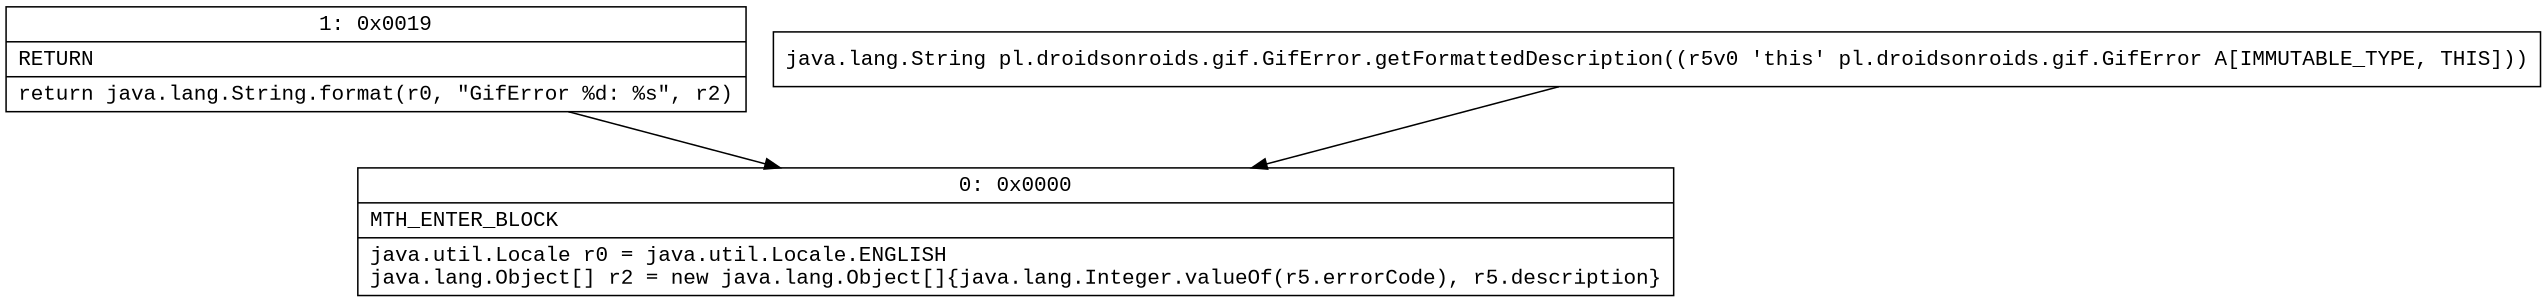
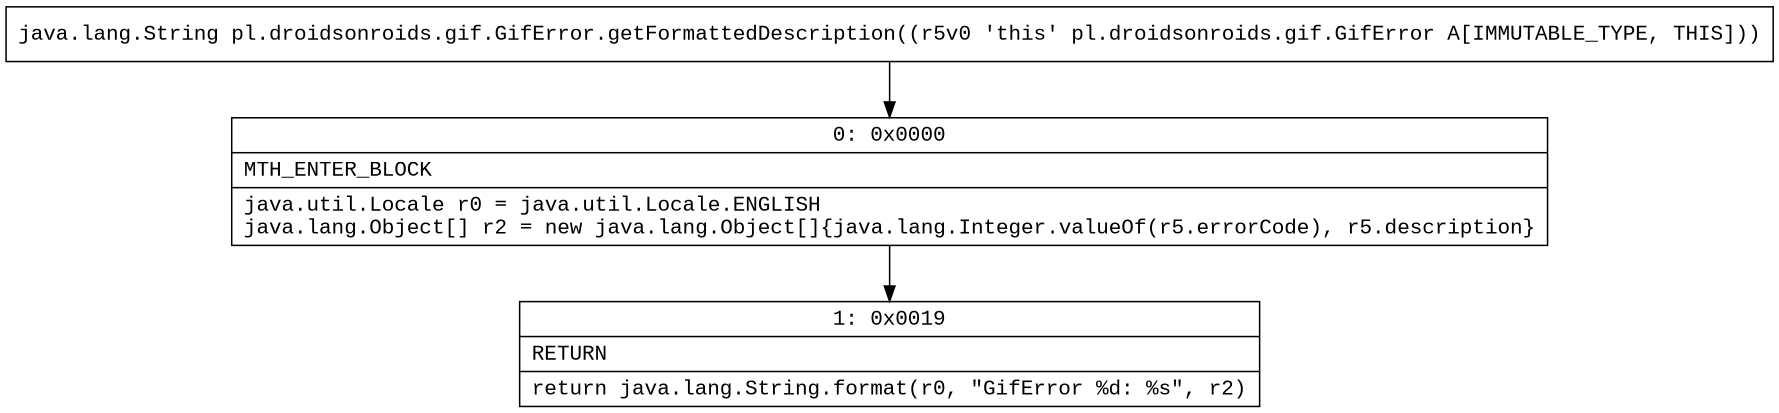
(667, 138) -> (890, 266)
